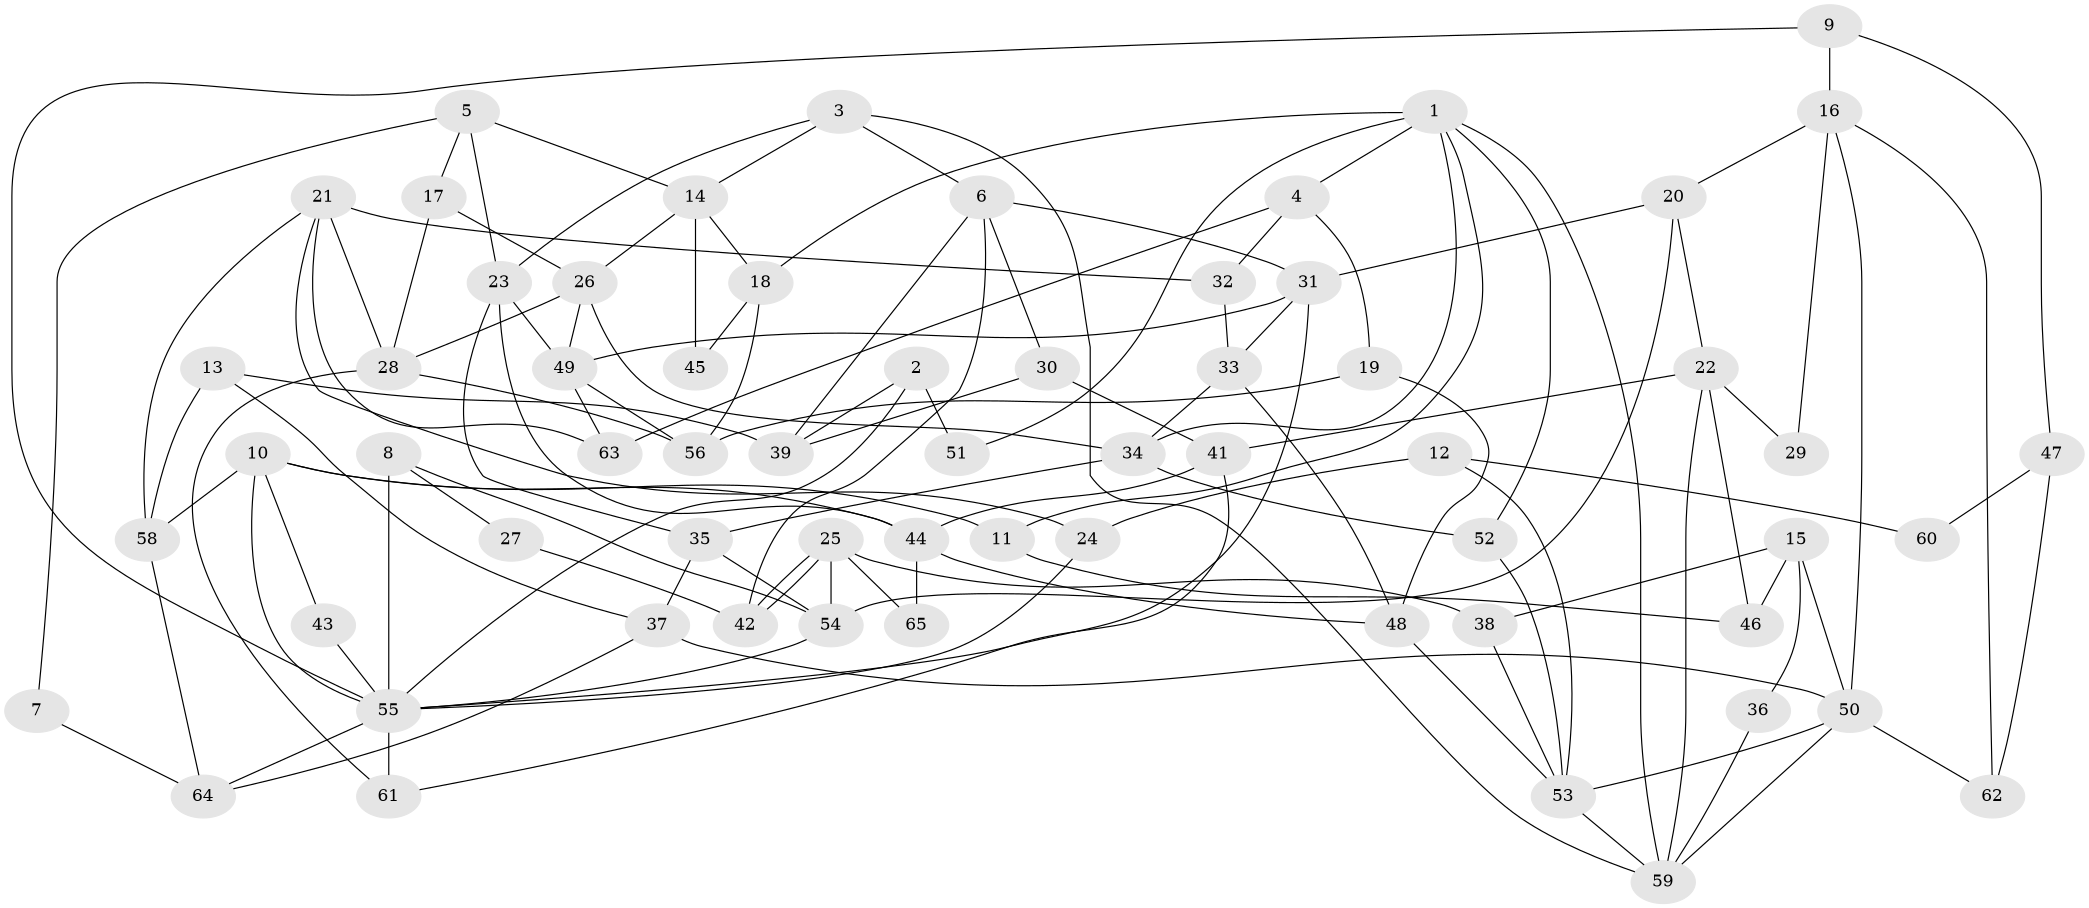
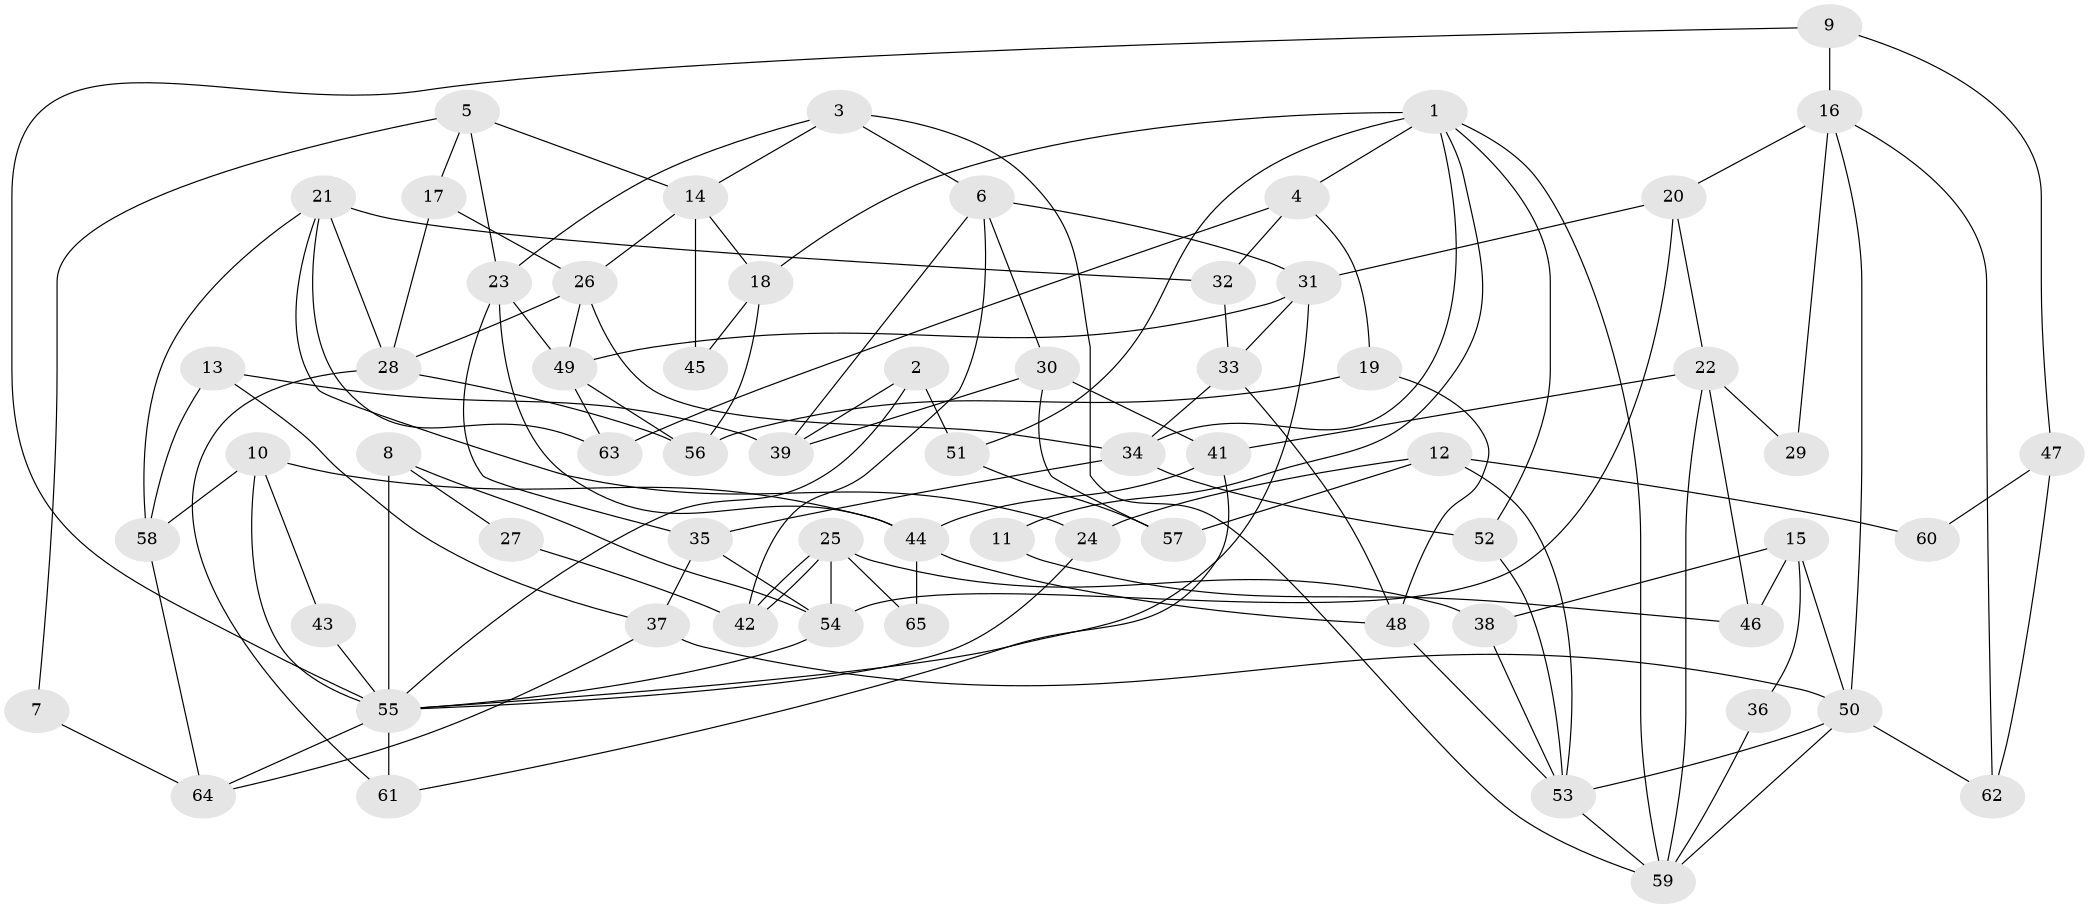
(756, 487) -> none
none -> (1173, 540)
